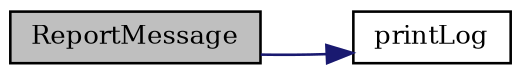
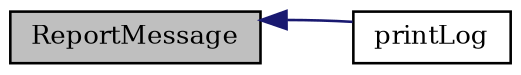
(294, 55) -> (320, 20)
